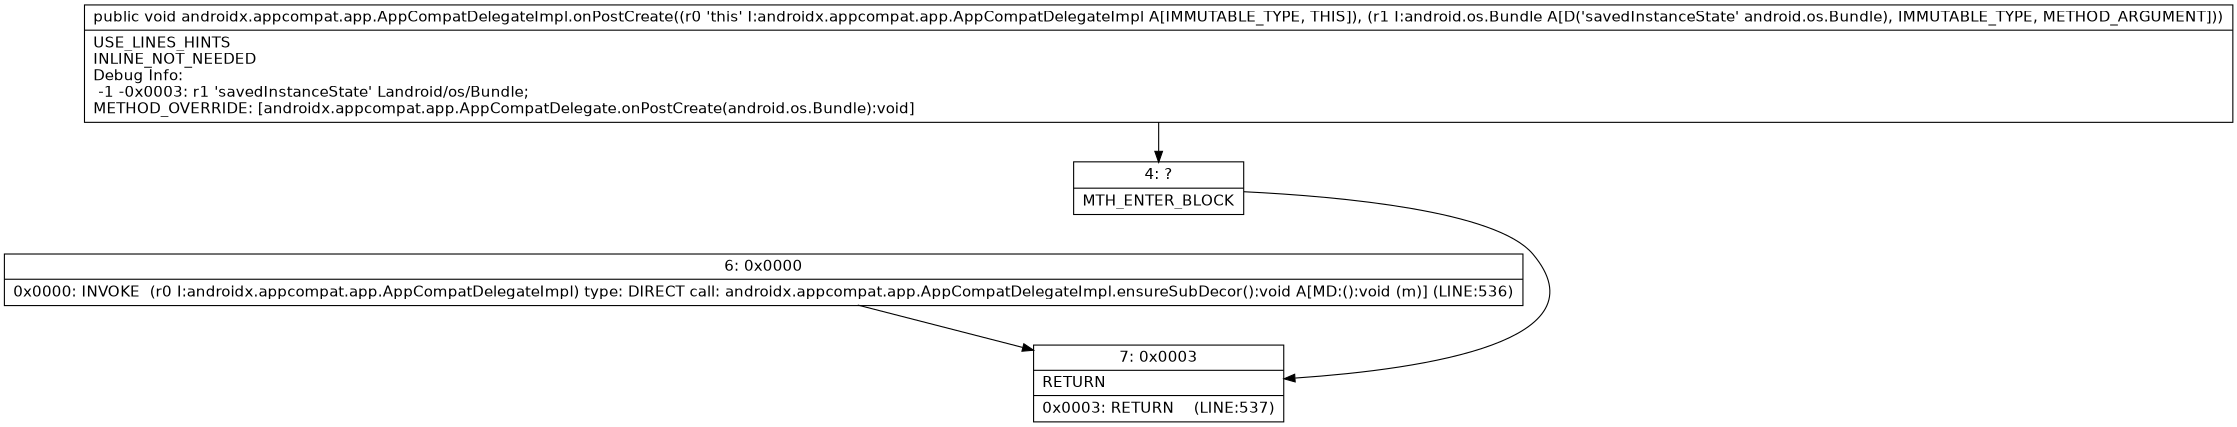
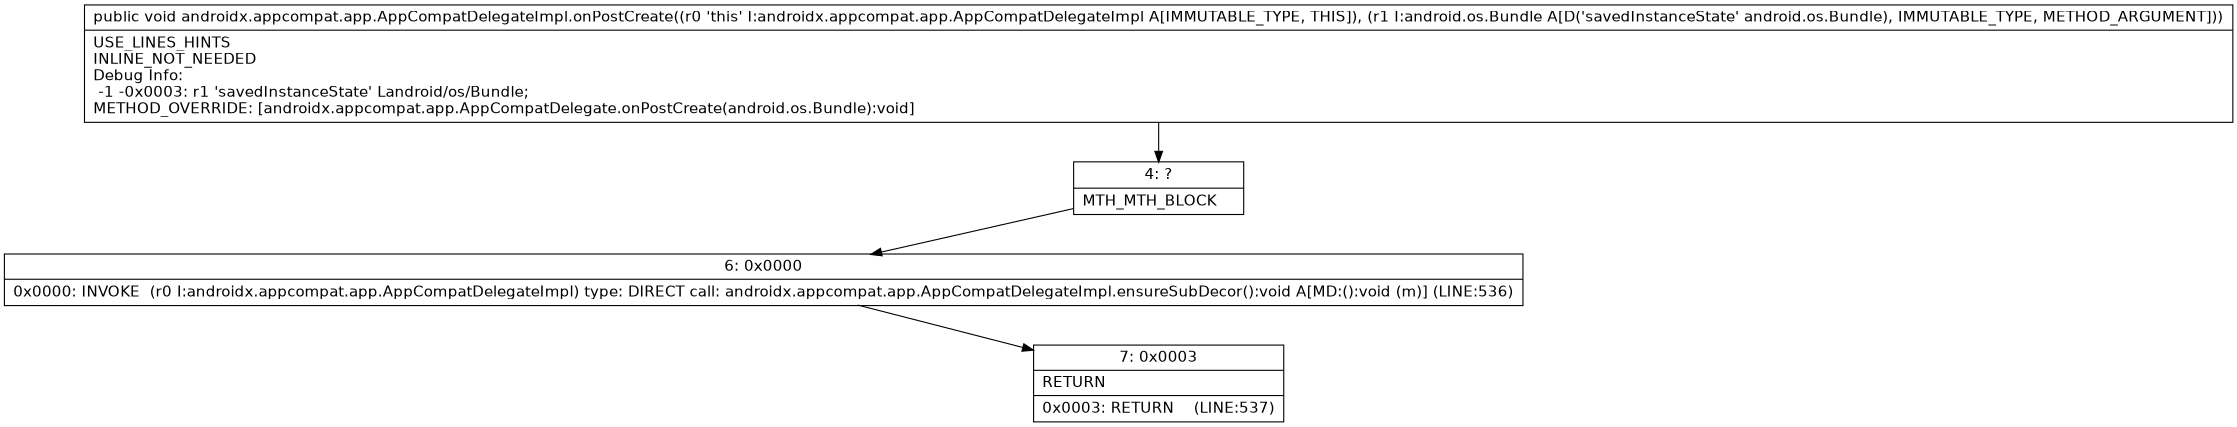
(1159, 201) -> (1150, 201)
(1539, 265) -> (978, 230)
